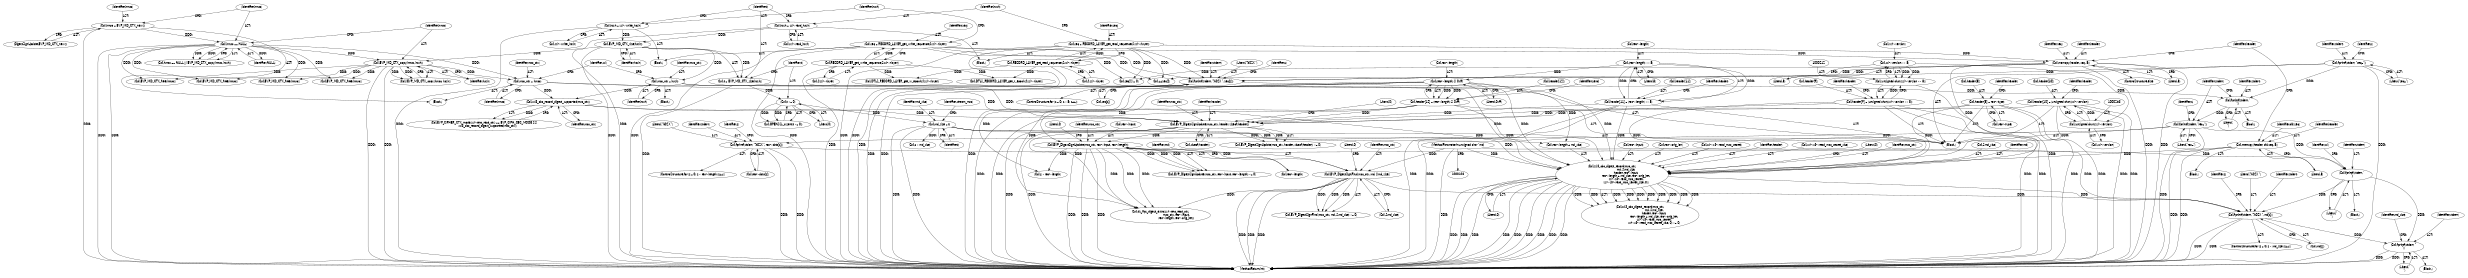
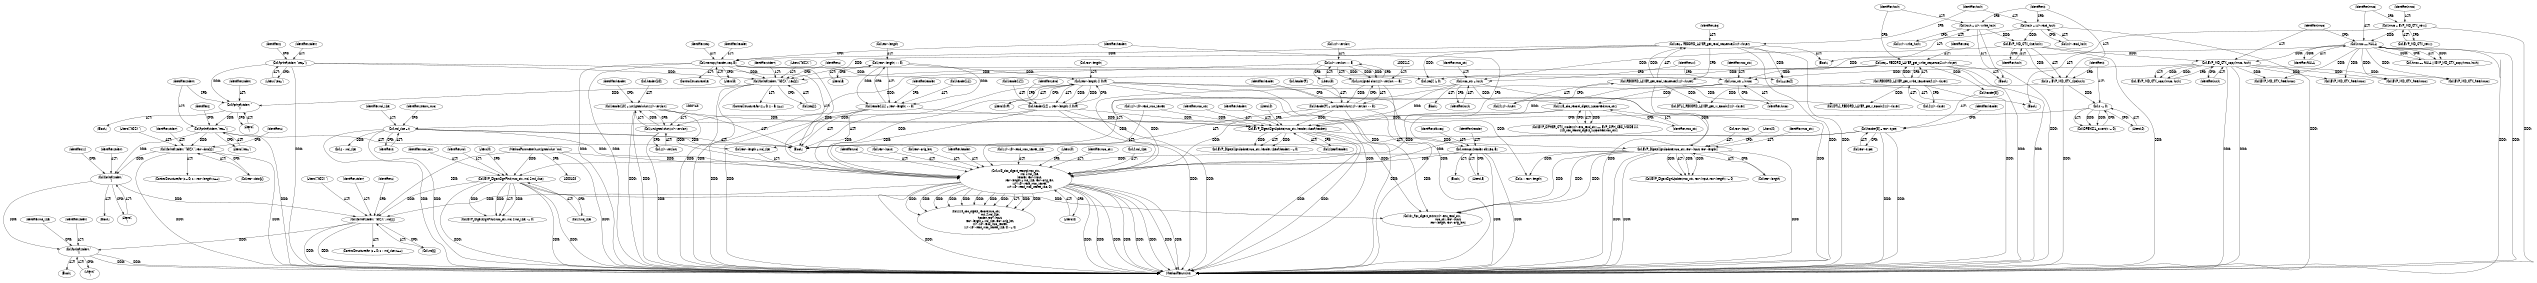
(40, 44) -> (2415, 44)
(1494, 51) -> (1957, 75)
(1615, 109) -> (1211, 118)
(877, 113) -> (1572, 118)
none -> (1603, 230)
none -> (842, 270)
